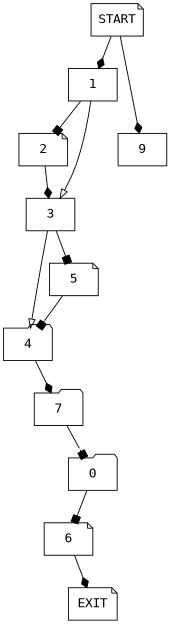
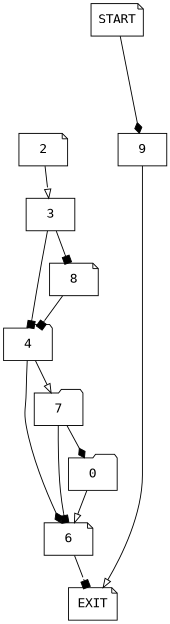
(93, 85) -> none
(46, 177) -> (46, 177)
(39, 275) -> (39, 275)
(74, 279) -> (74, 279)
(41, 373) -> (41, 373)
none -> (142, 376)
(73, 437) -> (73, 437)
none -> (29, 439)
none -> (59, 470)
(82, 502) -> (82, 502)
(79, 566) -> (79, 566)
